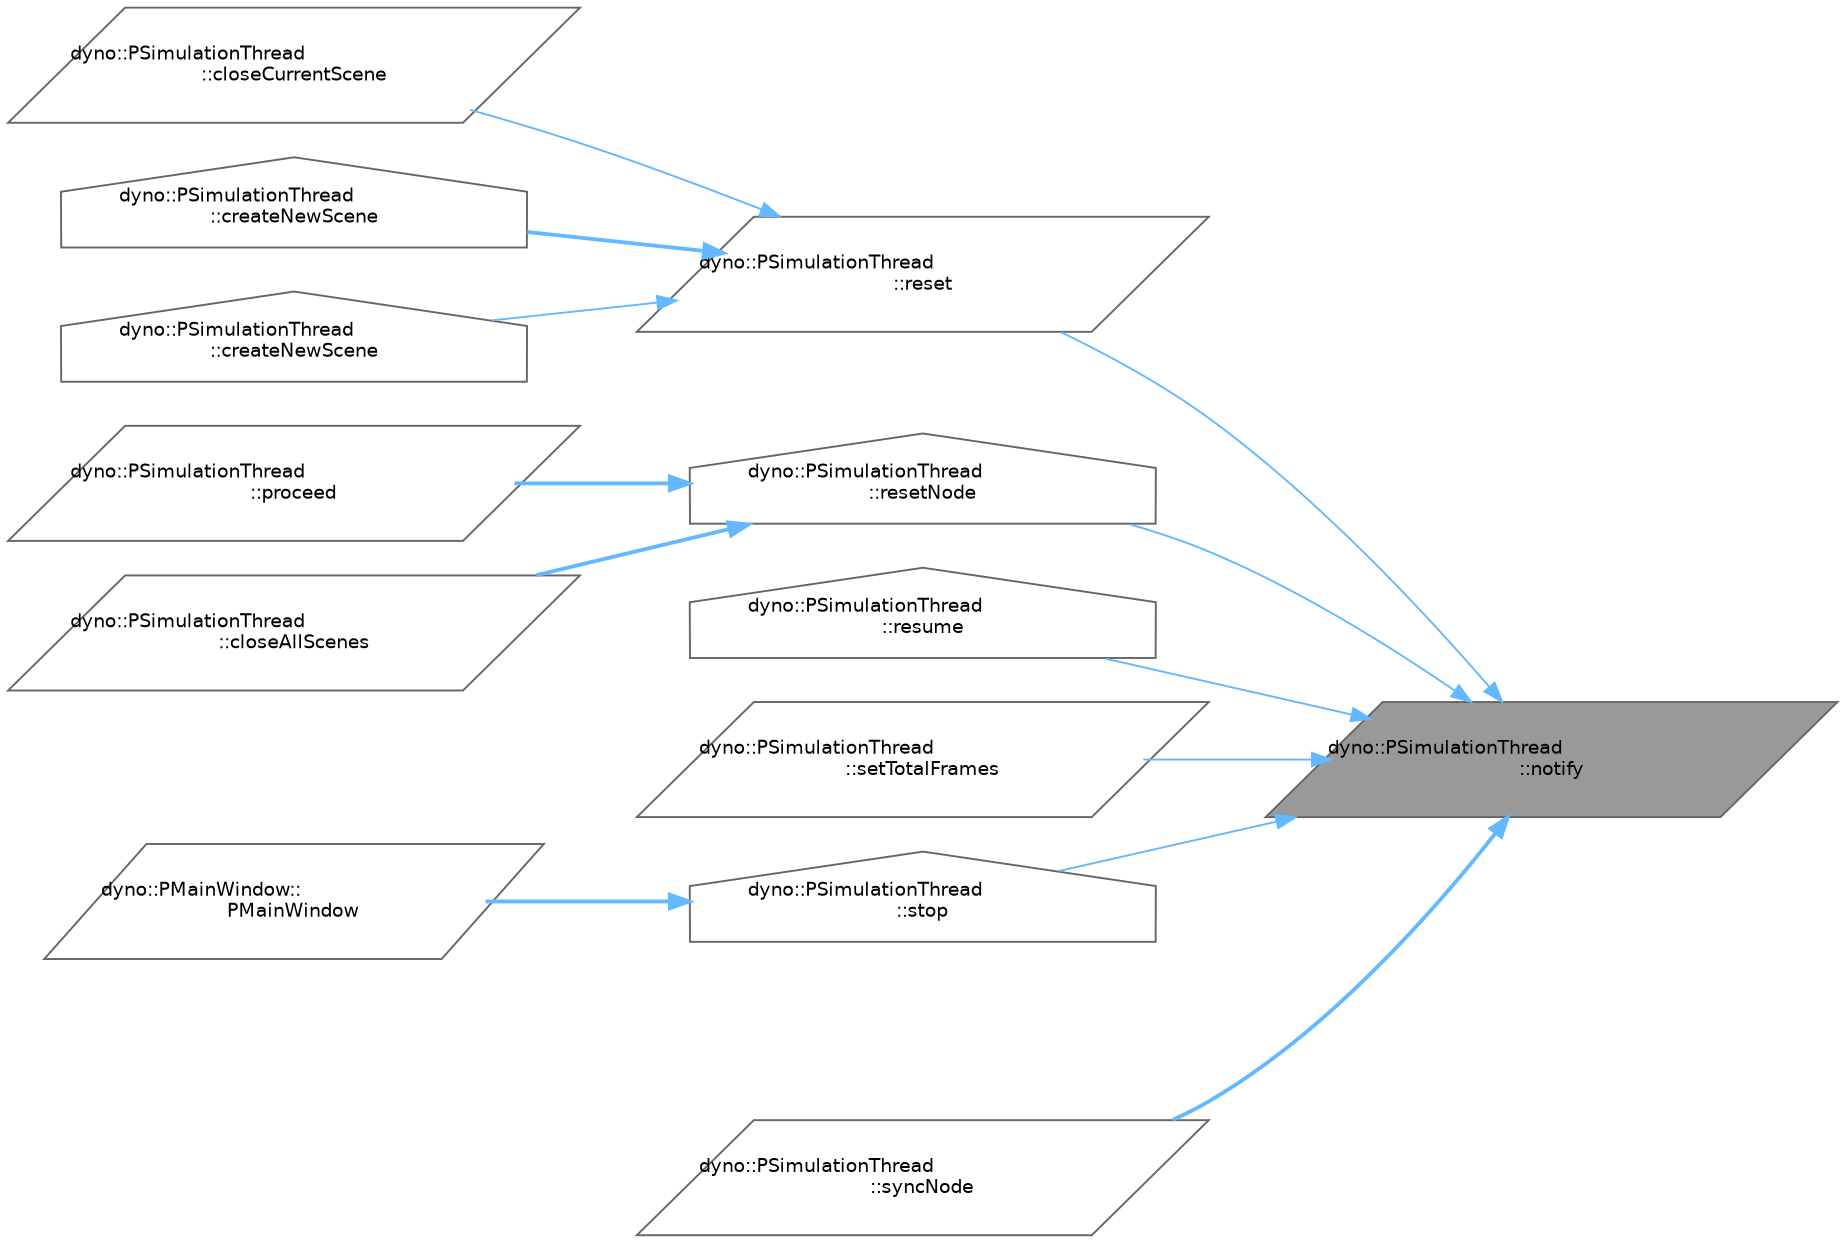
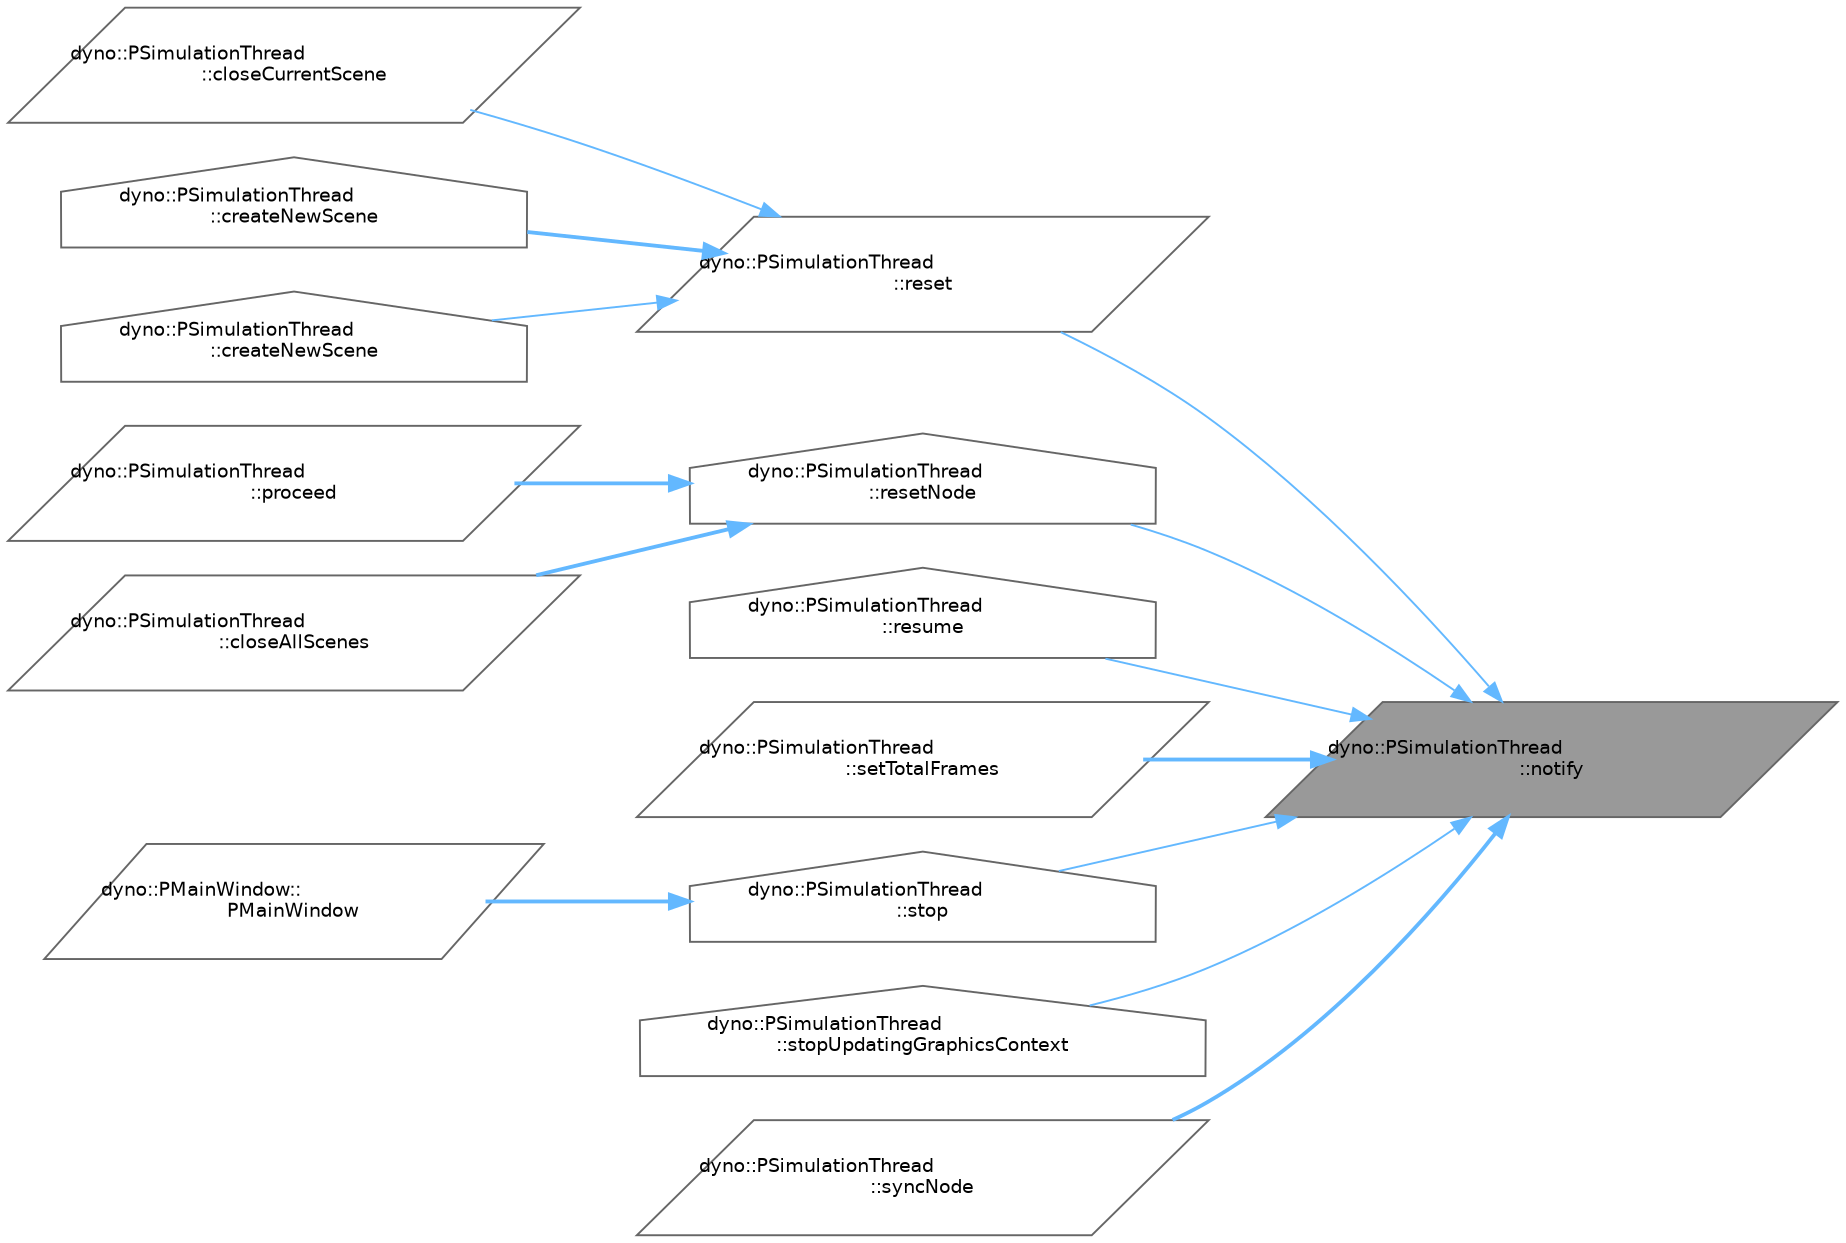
(1227, 760) -> (1227, 760)
none -> (923, 1036)
